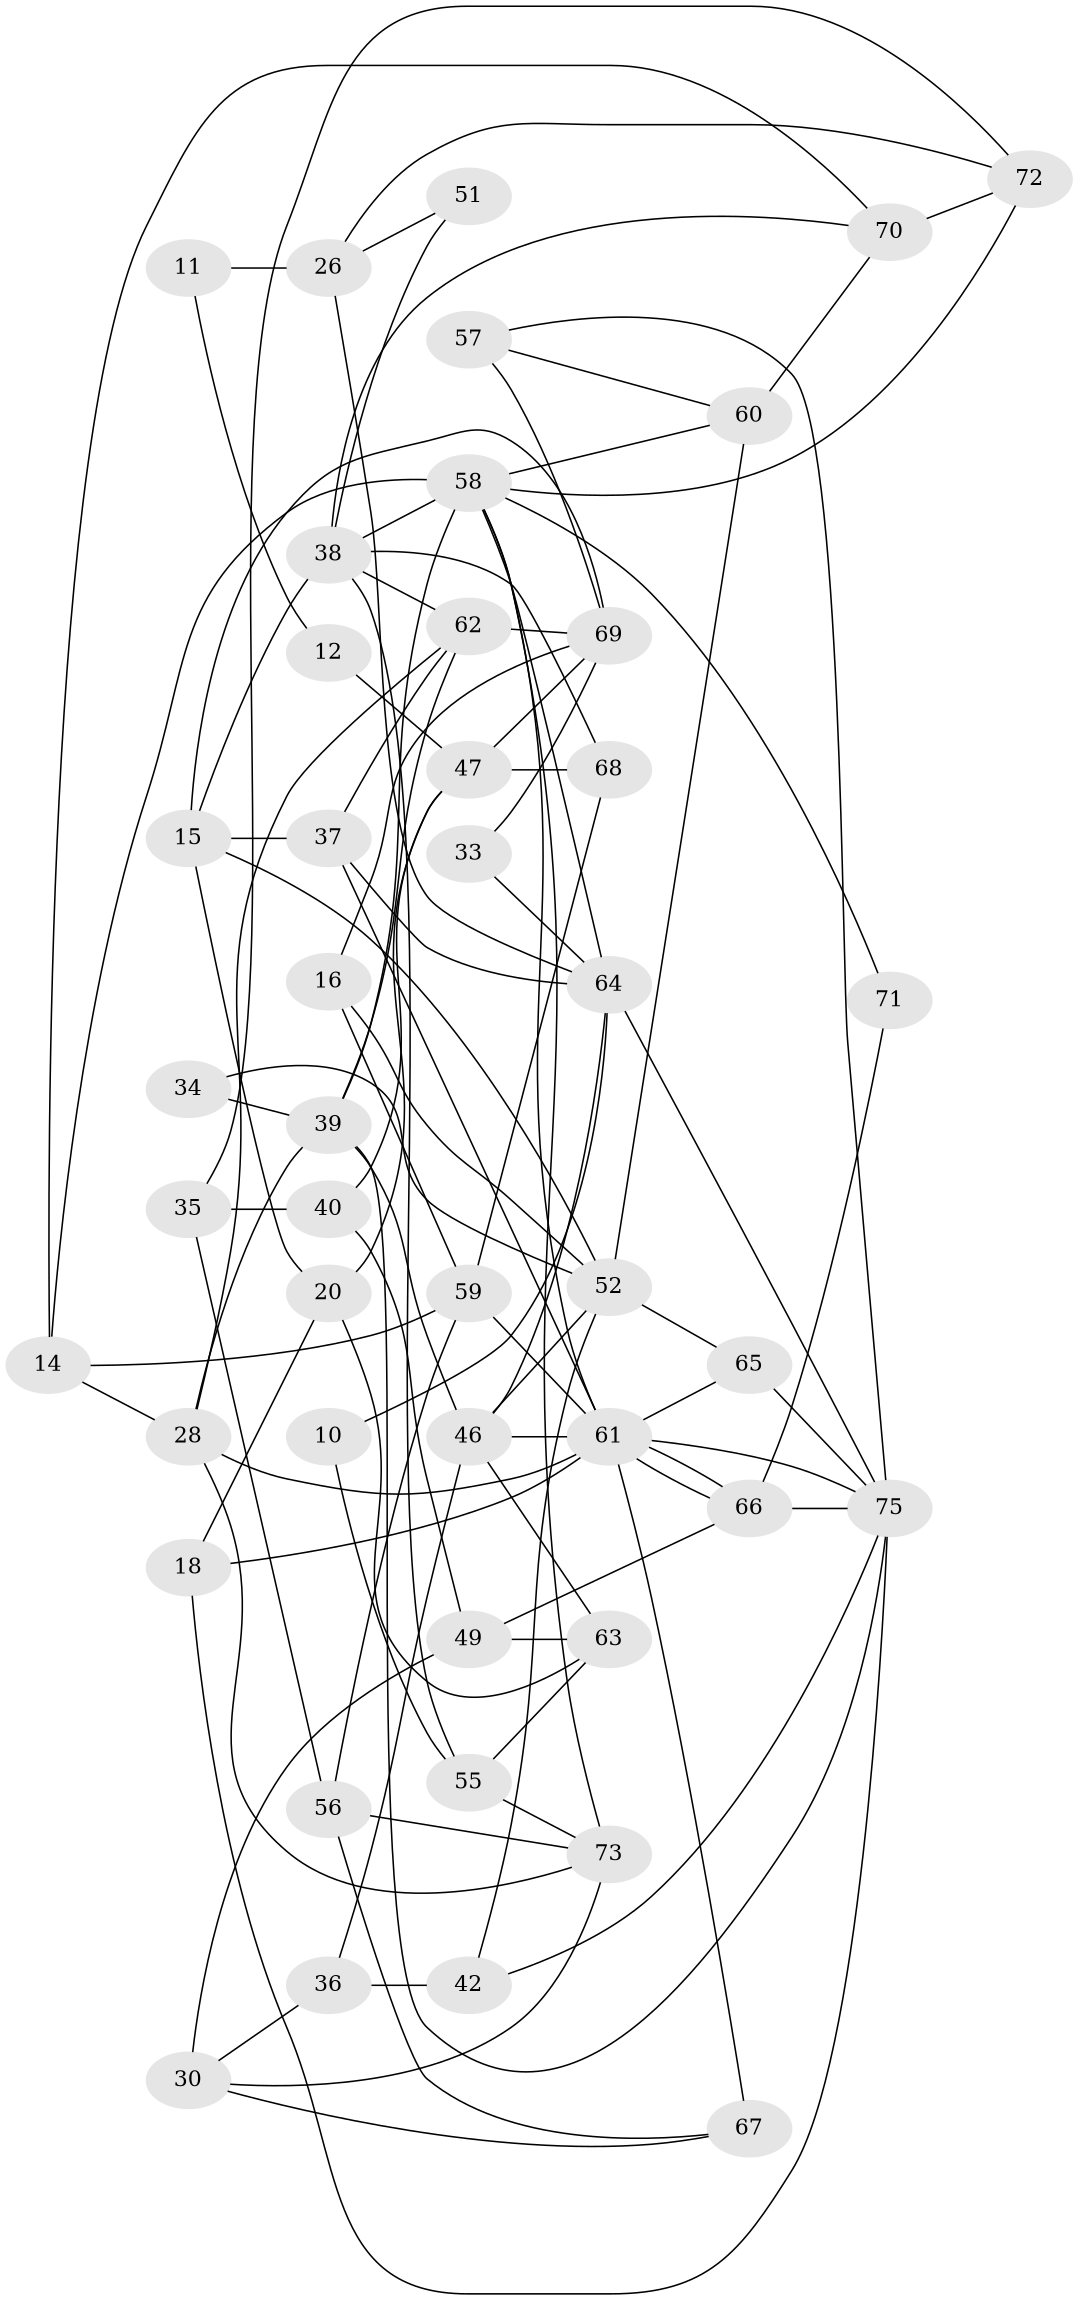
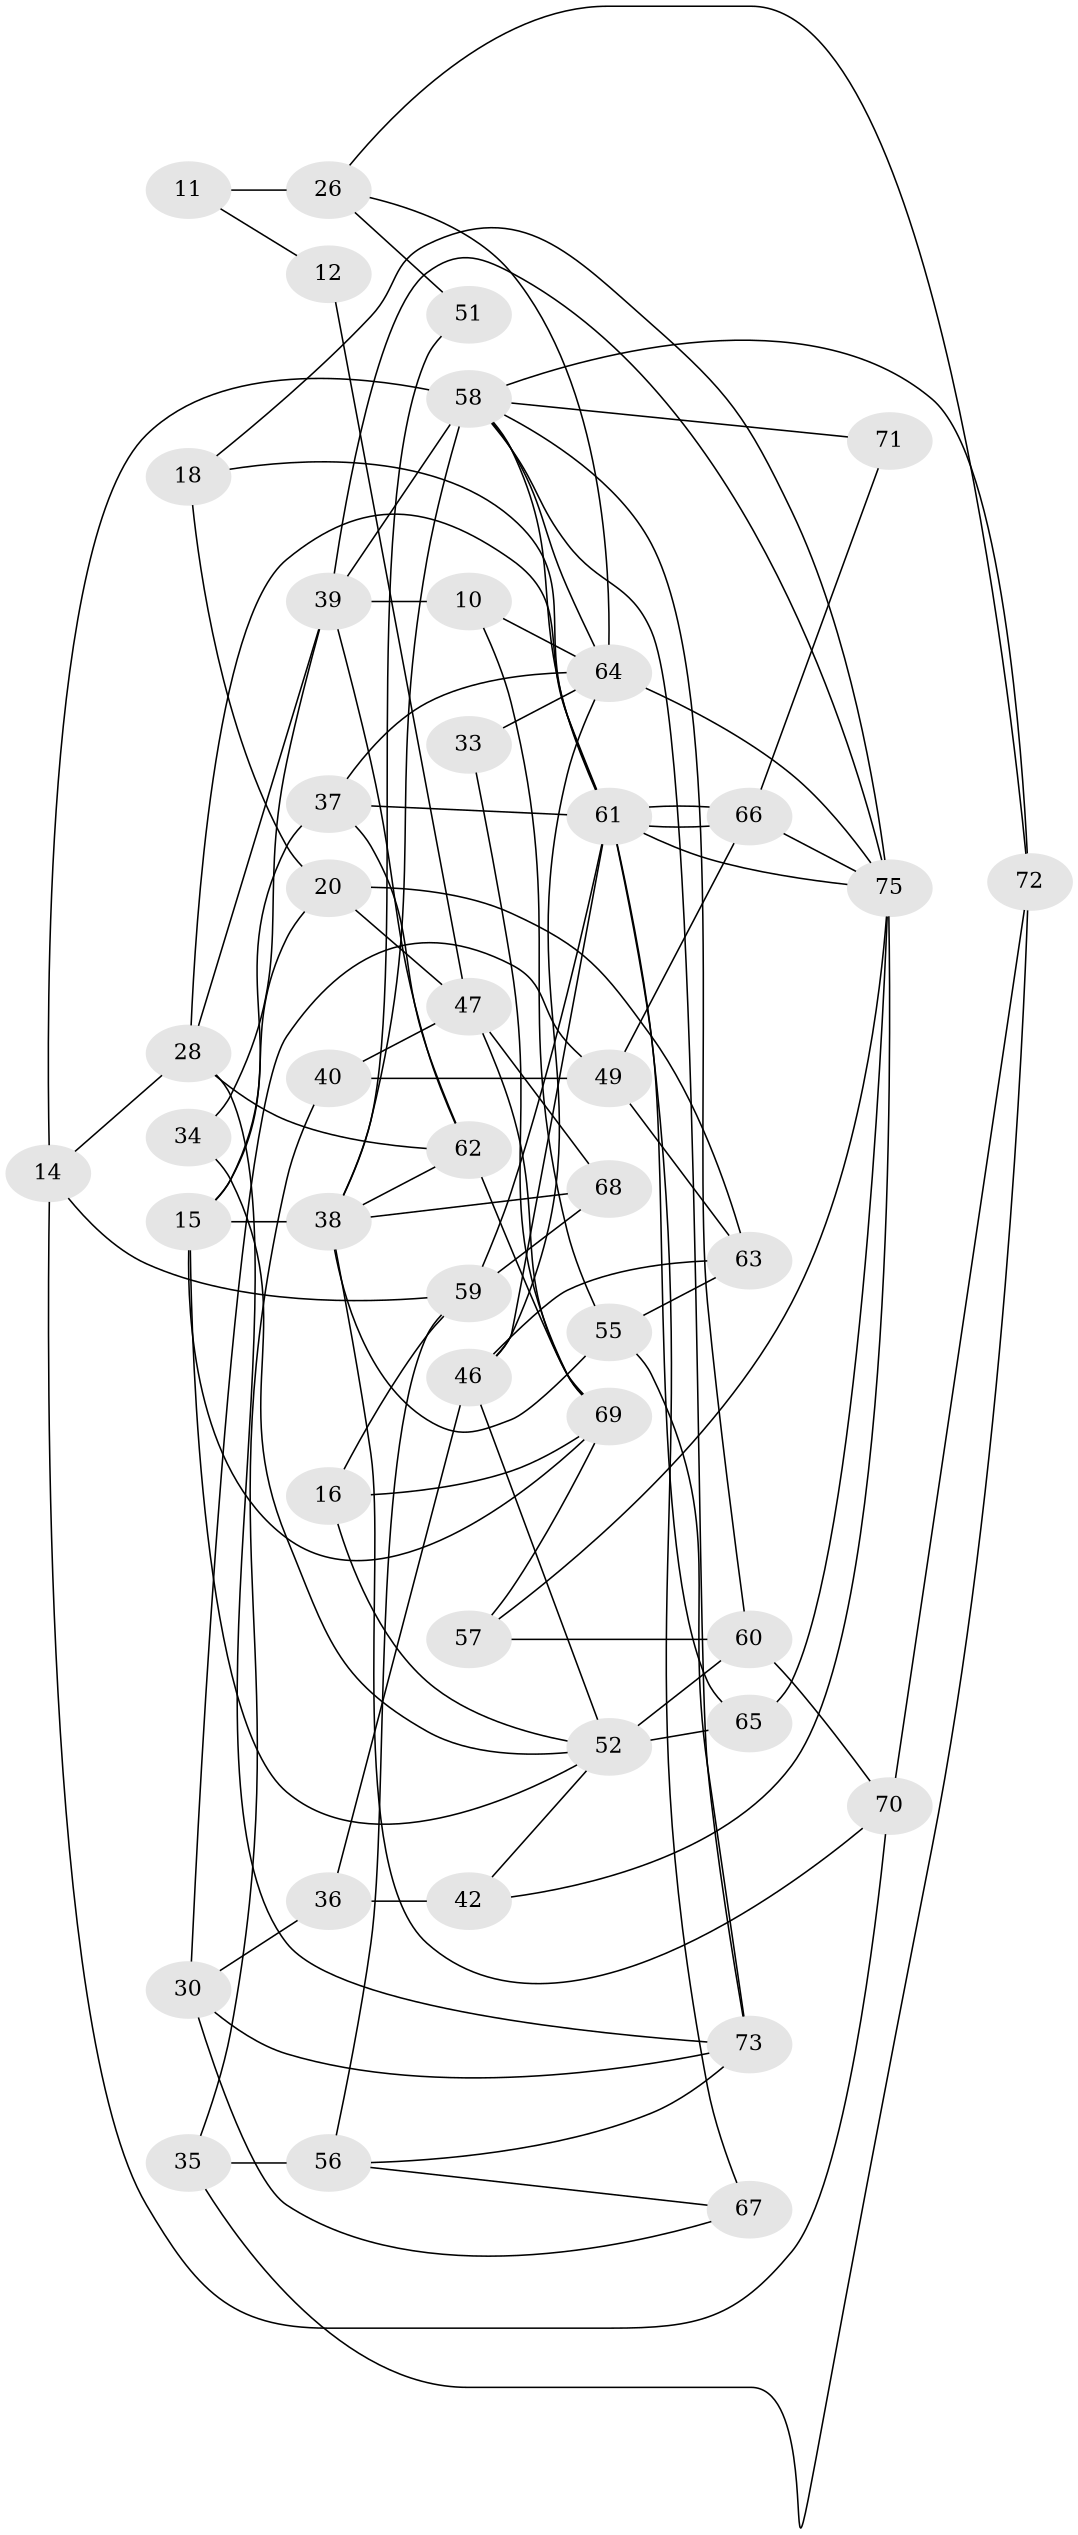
(398, 1228) -> (402, 602)
